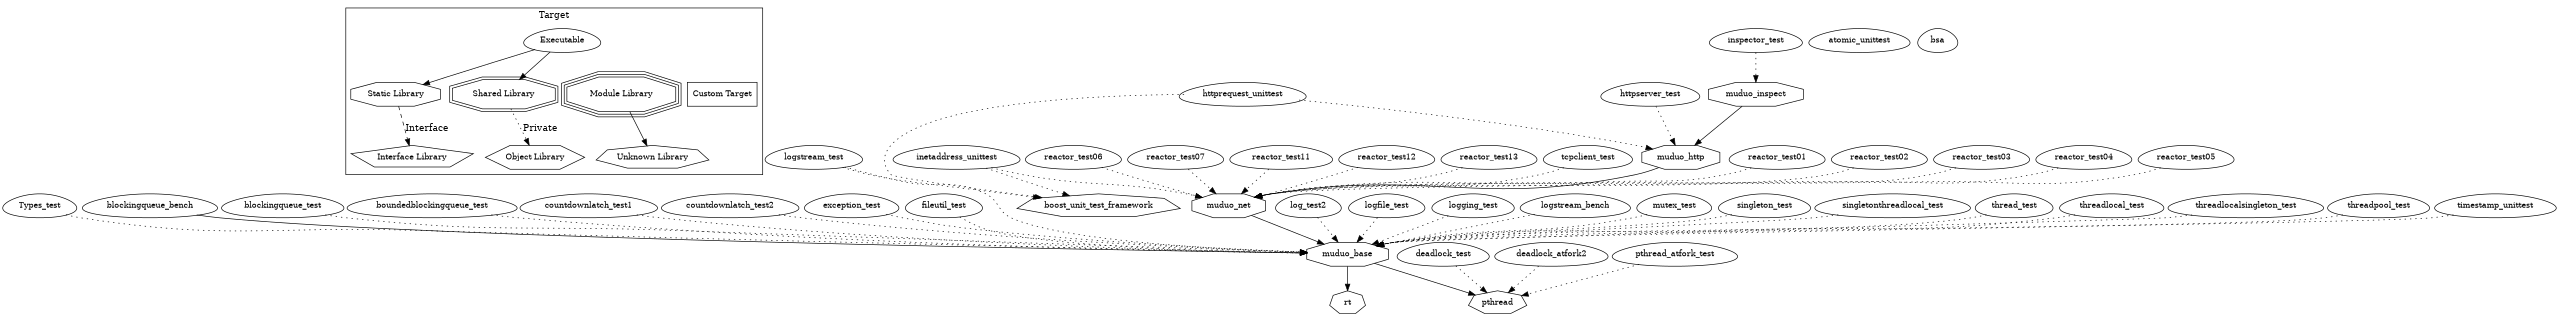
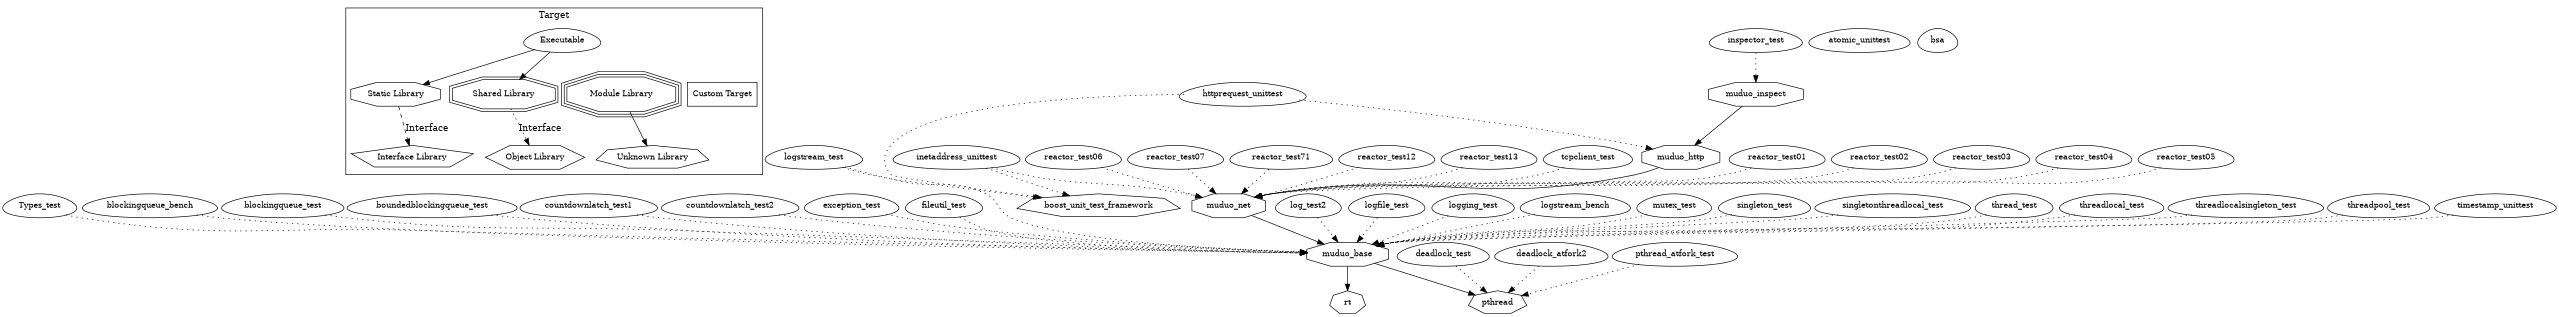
(1650, 94) -> none
(540, 128) -> (540, 128)
(1281, 157) -> (1281, 157)
(748, 241) -> (748, 241)
